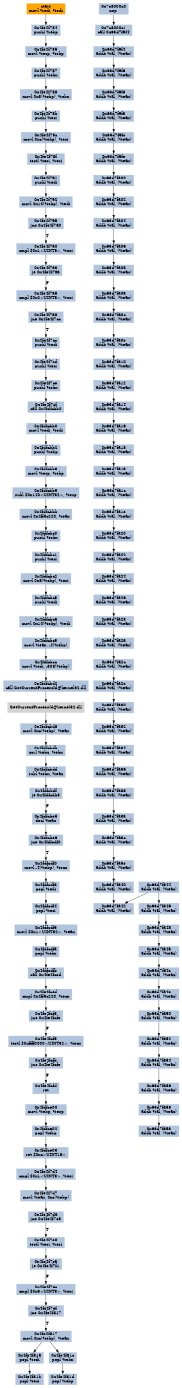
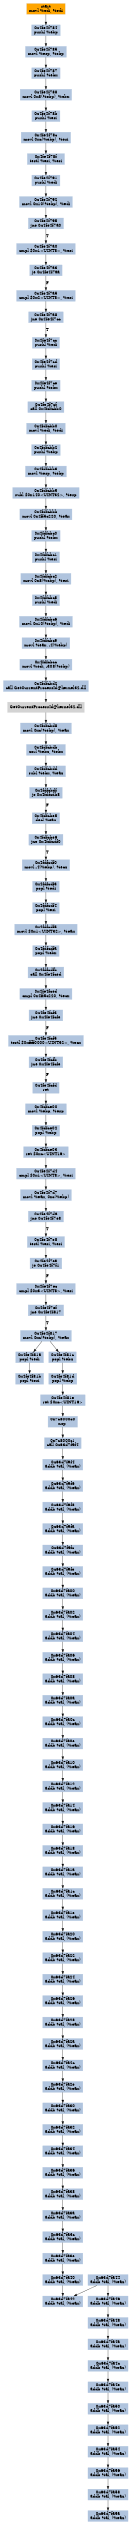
none -> (63, 1400)
